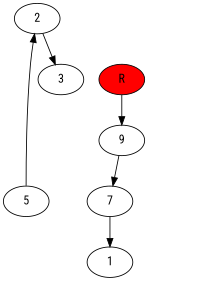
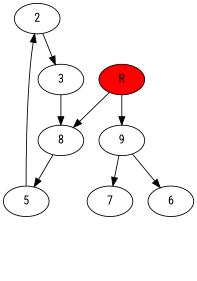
none -> (61, 140)
none -> (171, 201)
(110, 262) -> none
